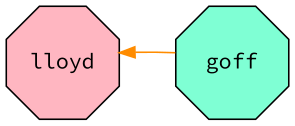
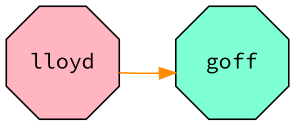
(155, 52) -> (139, 73)
